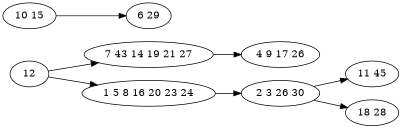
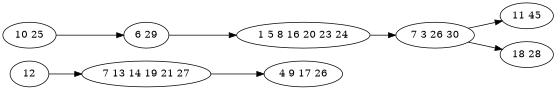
(29, 16) -> (29, 35)
(149, 55) -> (146, 74)
(69, 80) -> (199, 35)
(280, 93) -> (435, 35)
